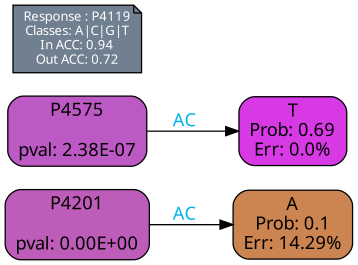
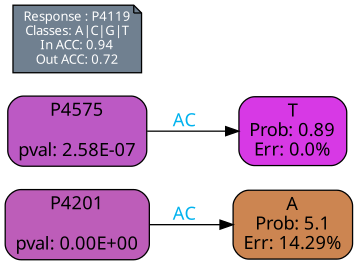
(77, 131) -> (77, 131)
(293, 131) -> (293, 131)
(293, 225) -> (293, 225)
